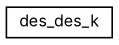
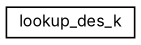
(59, 22) -> (71, 22)
